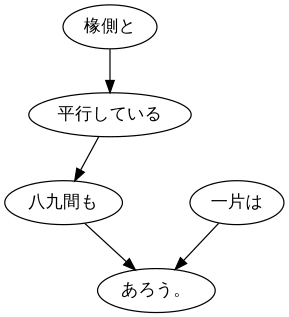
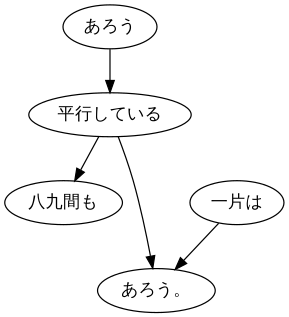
(110, 27) -> (110, 27)
(106, 242) -> (137, 196)
